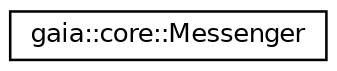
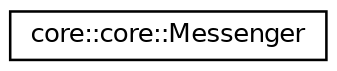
(168, 36) -> (168, 36)
